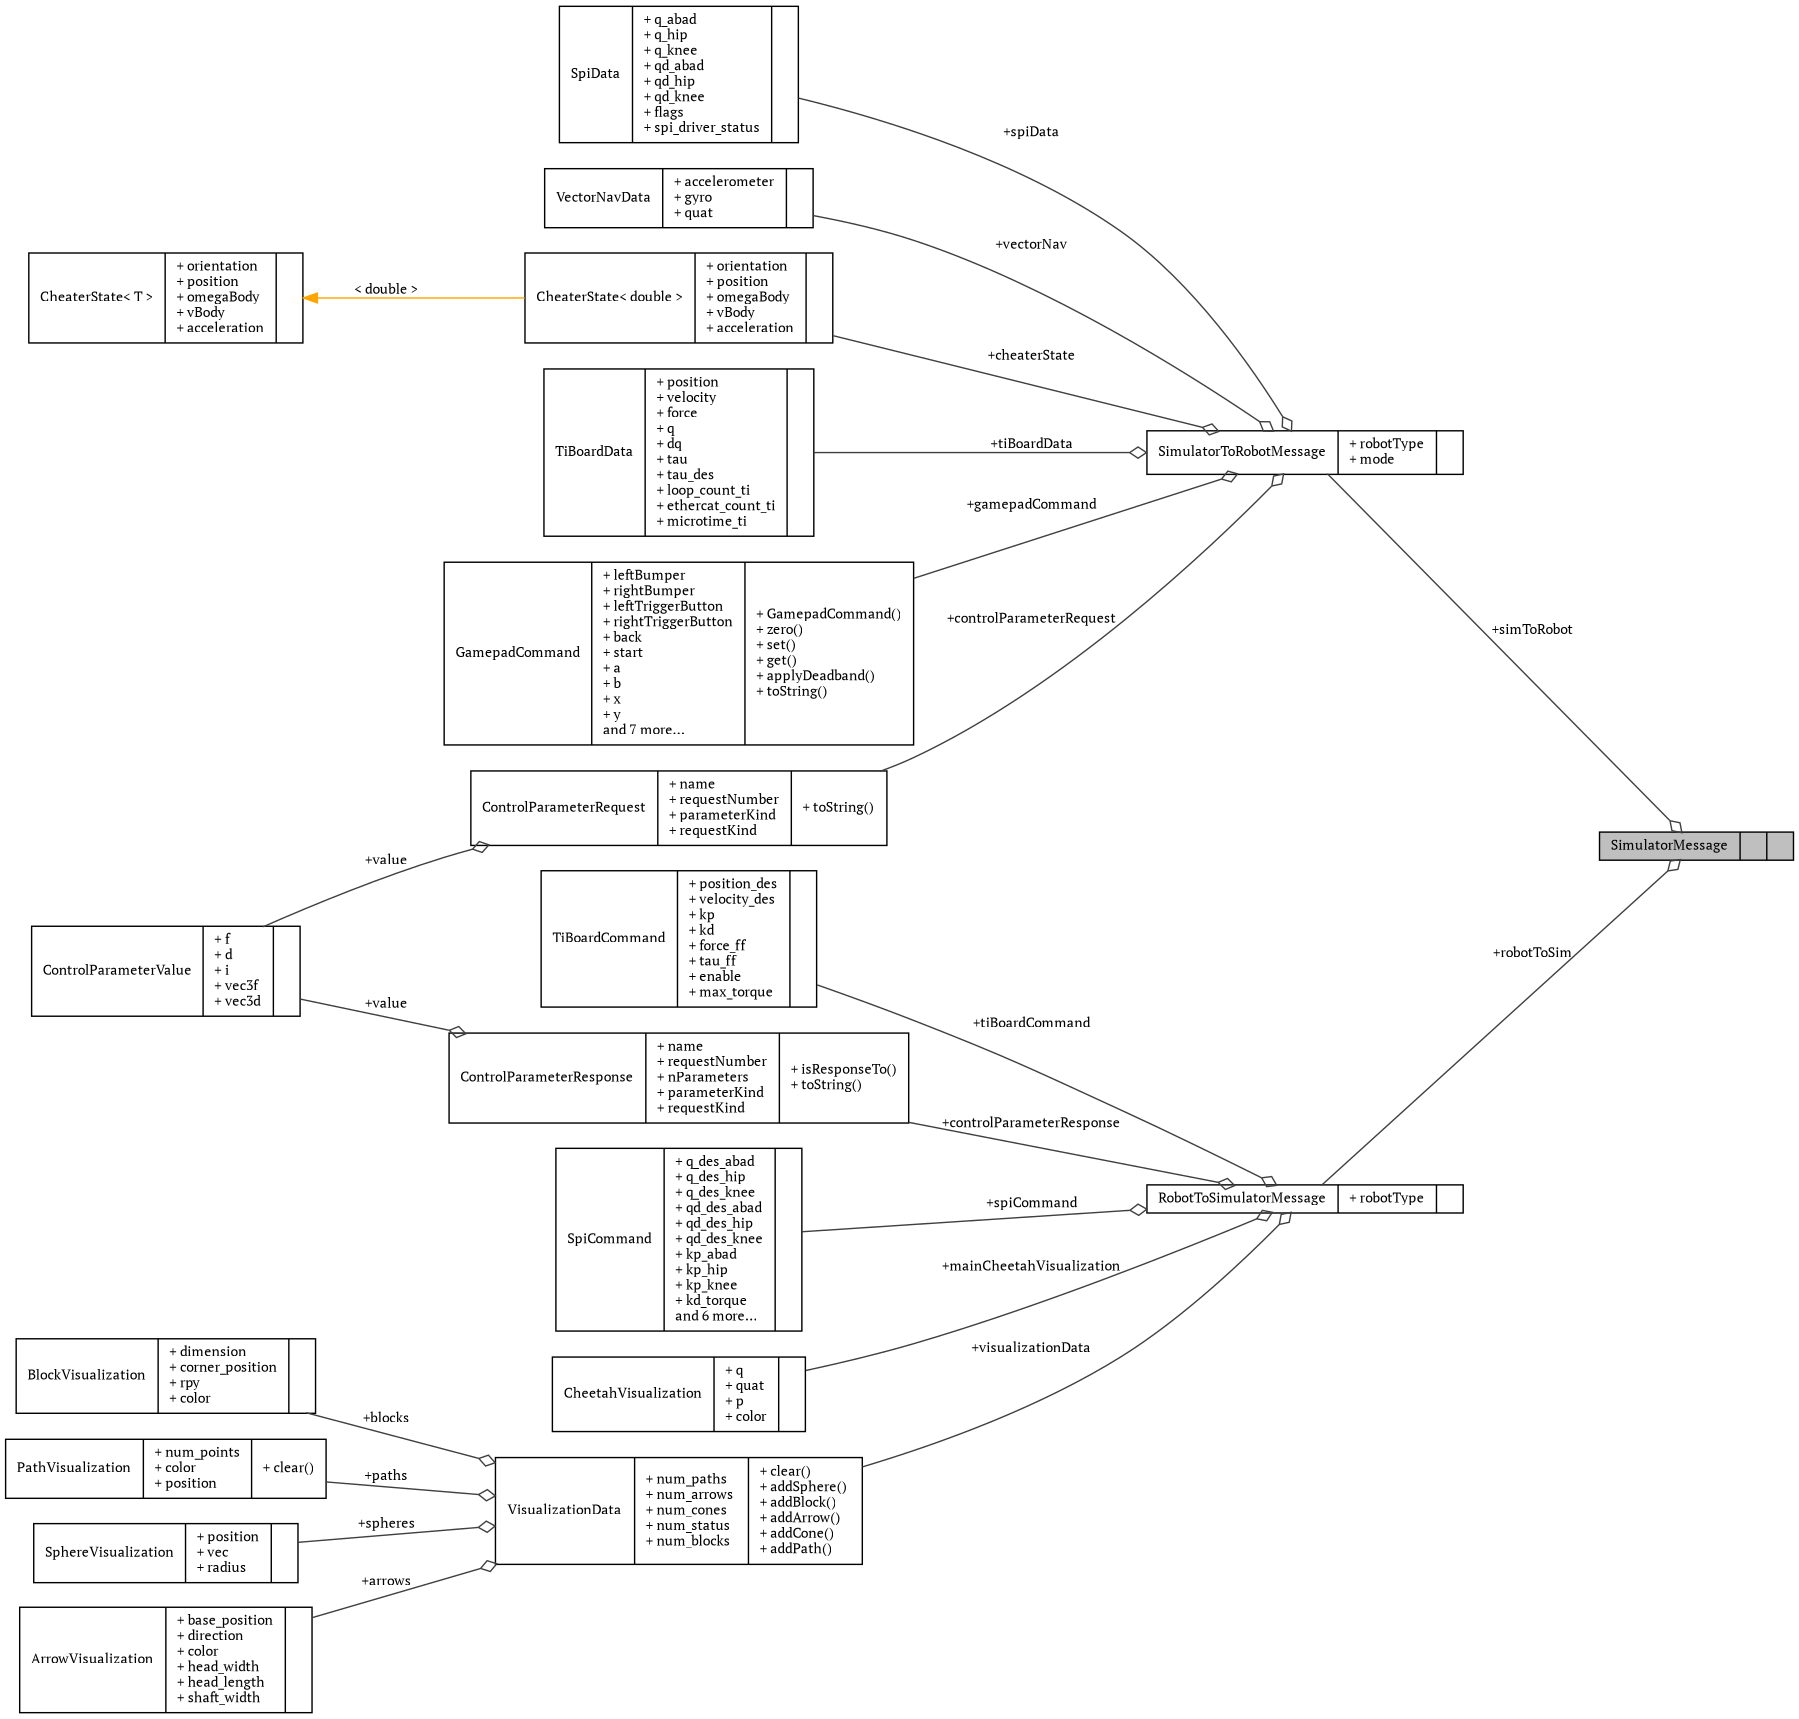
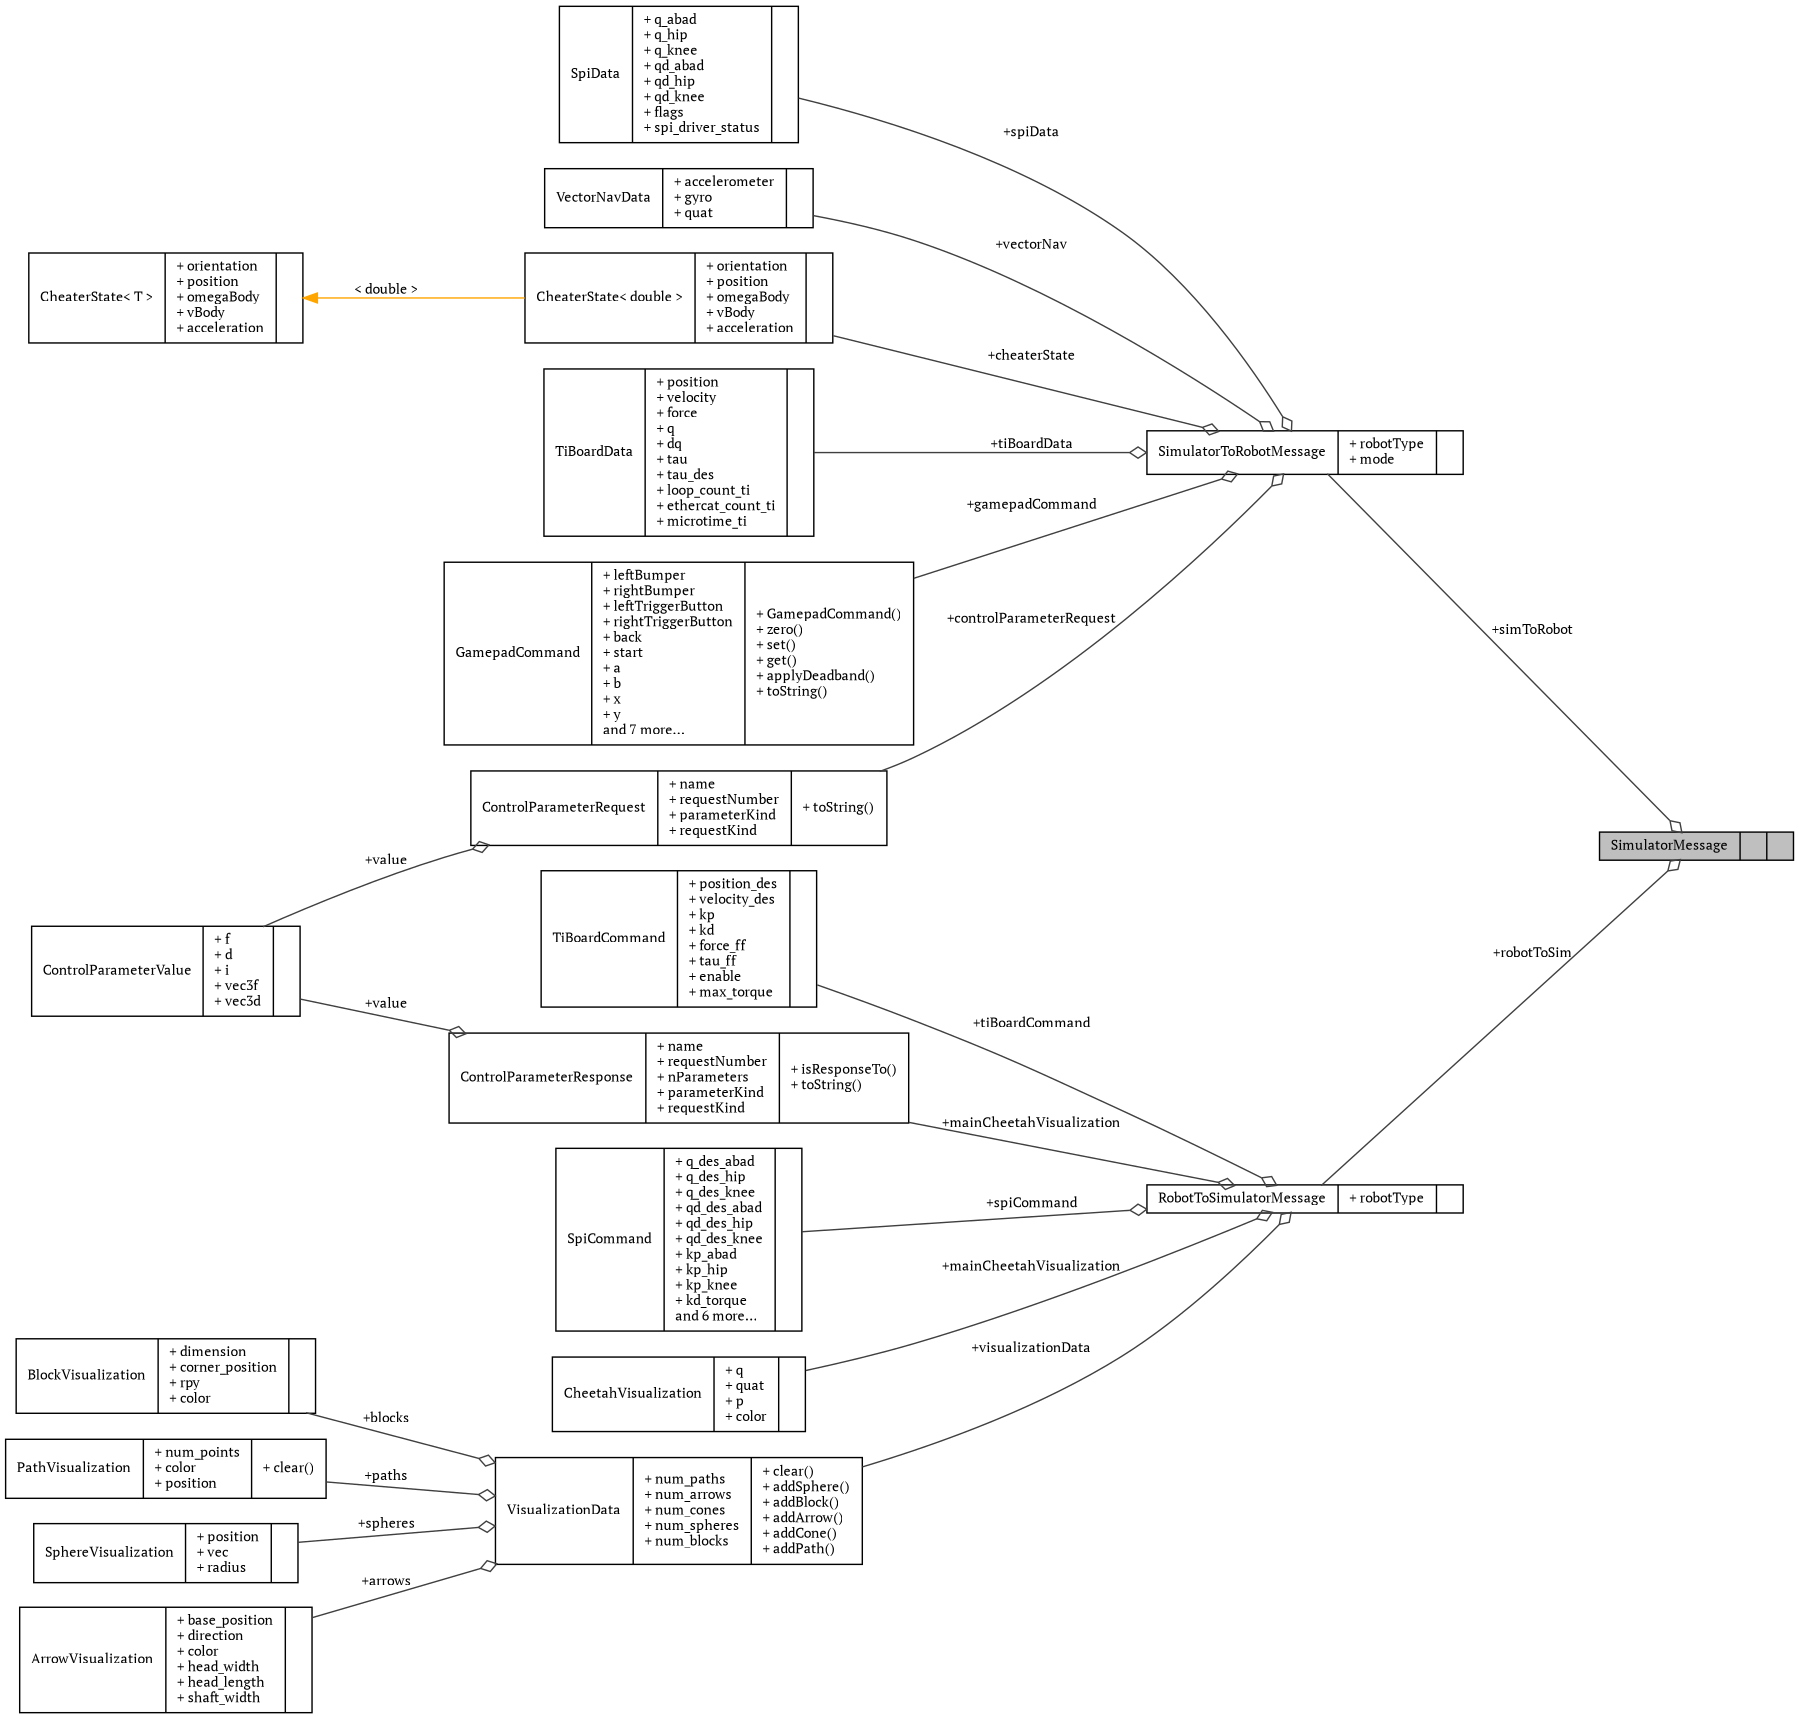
(1030, 1124) -> (1030, 1124)
(689, 1526) -> (692, 1526)
